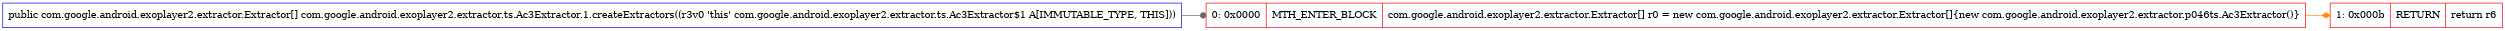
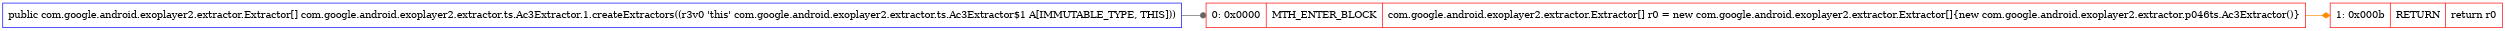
(2474, 15) -> (2474, 15)
